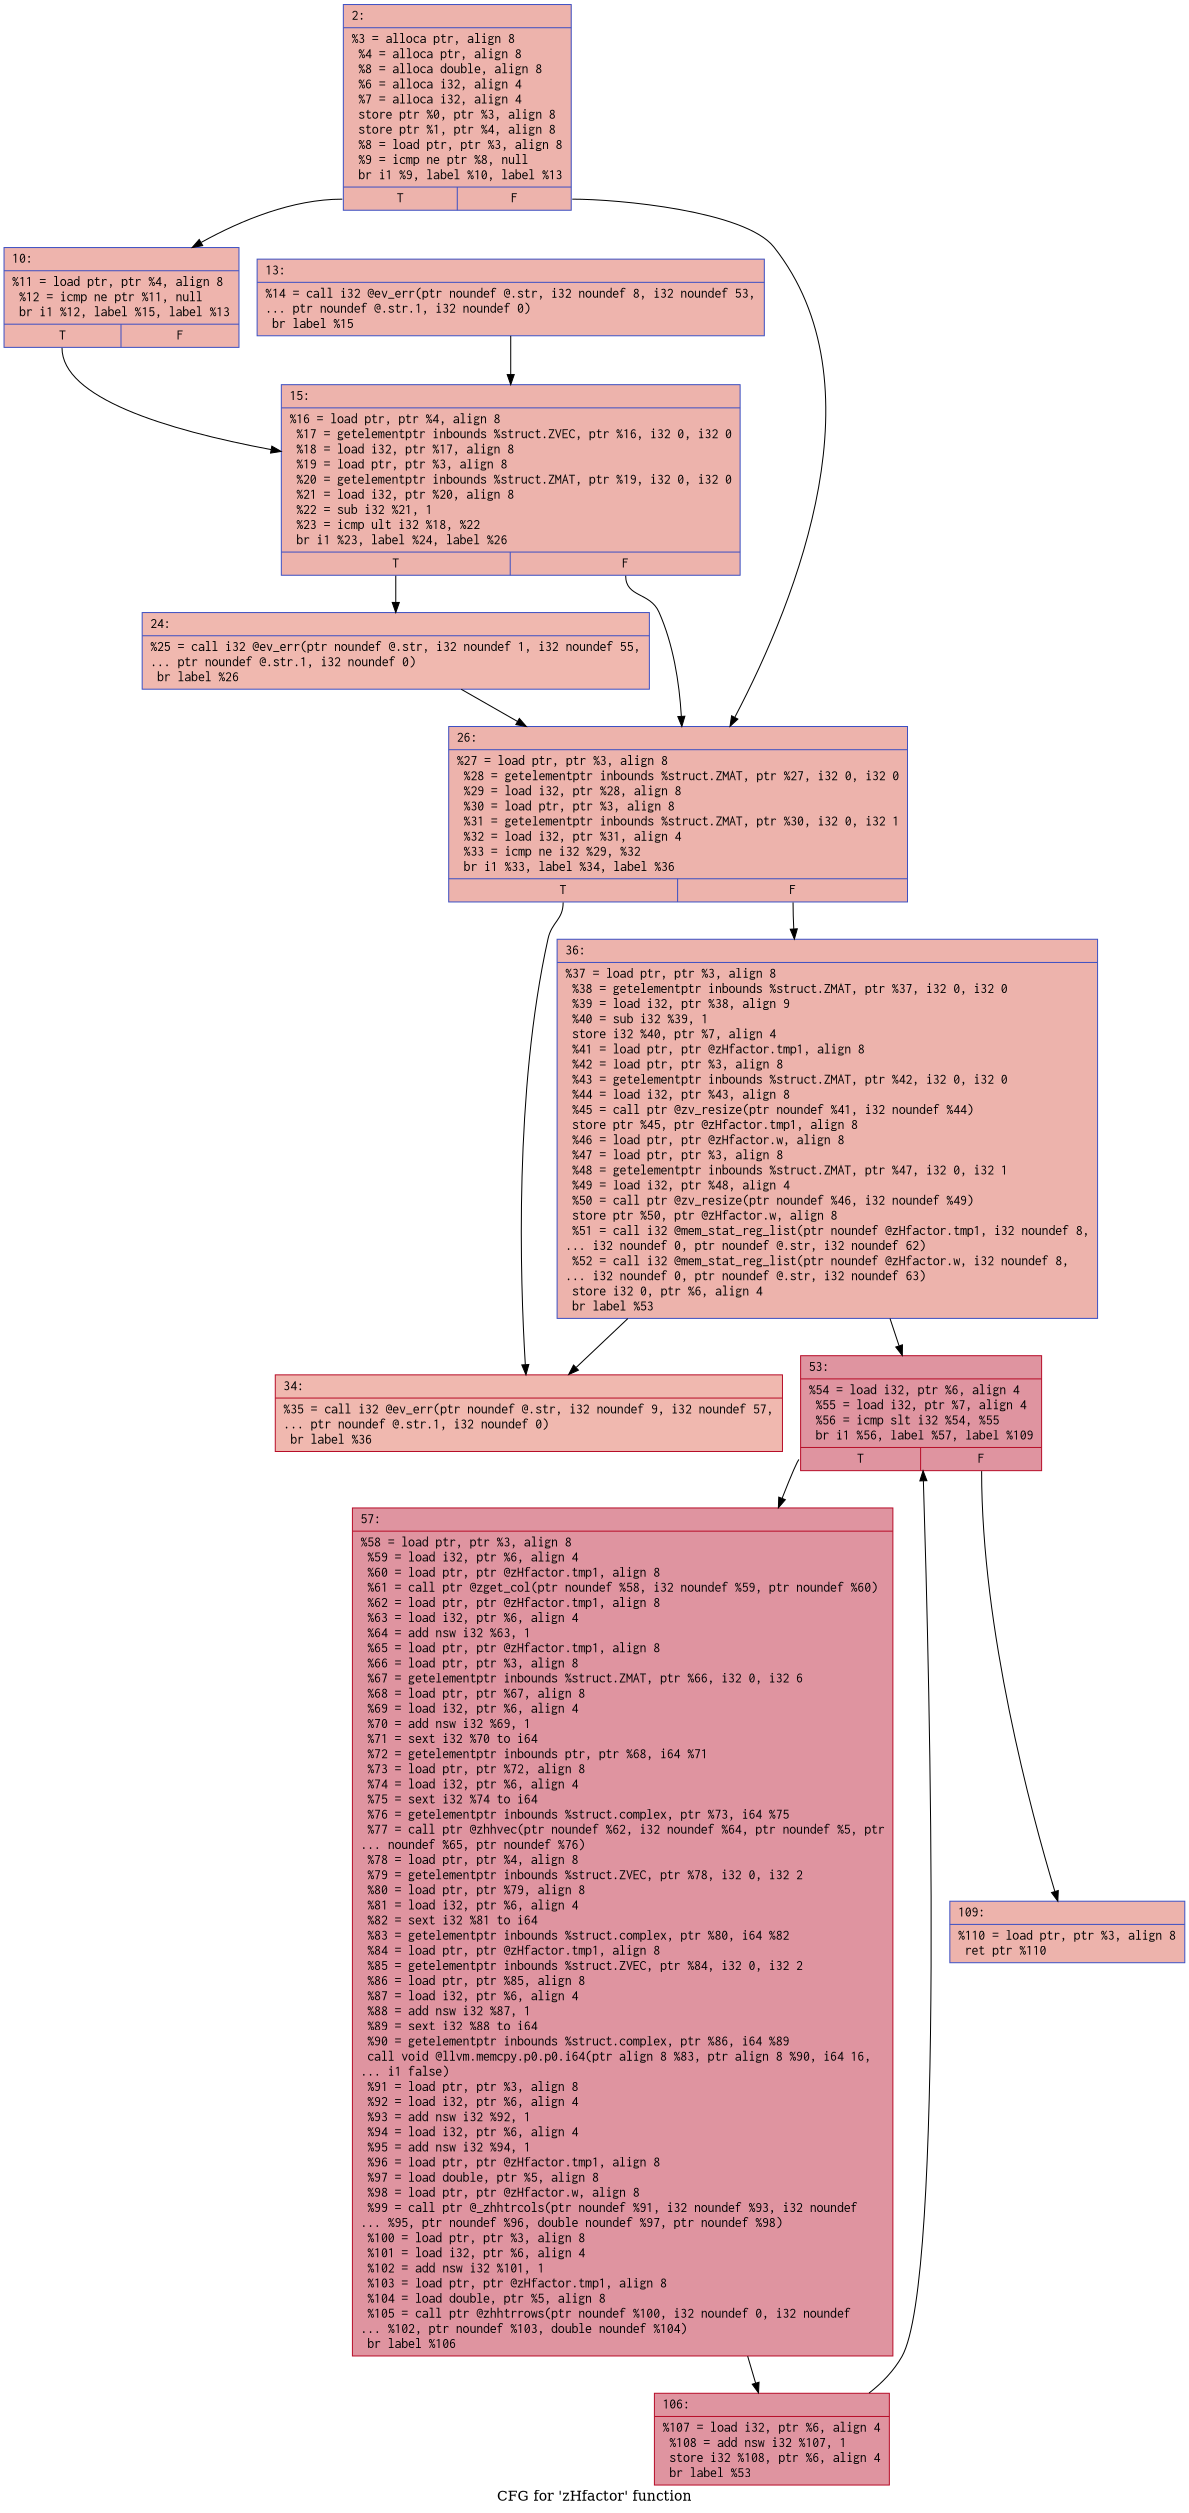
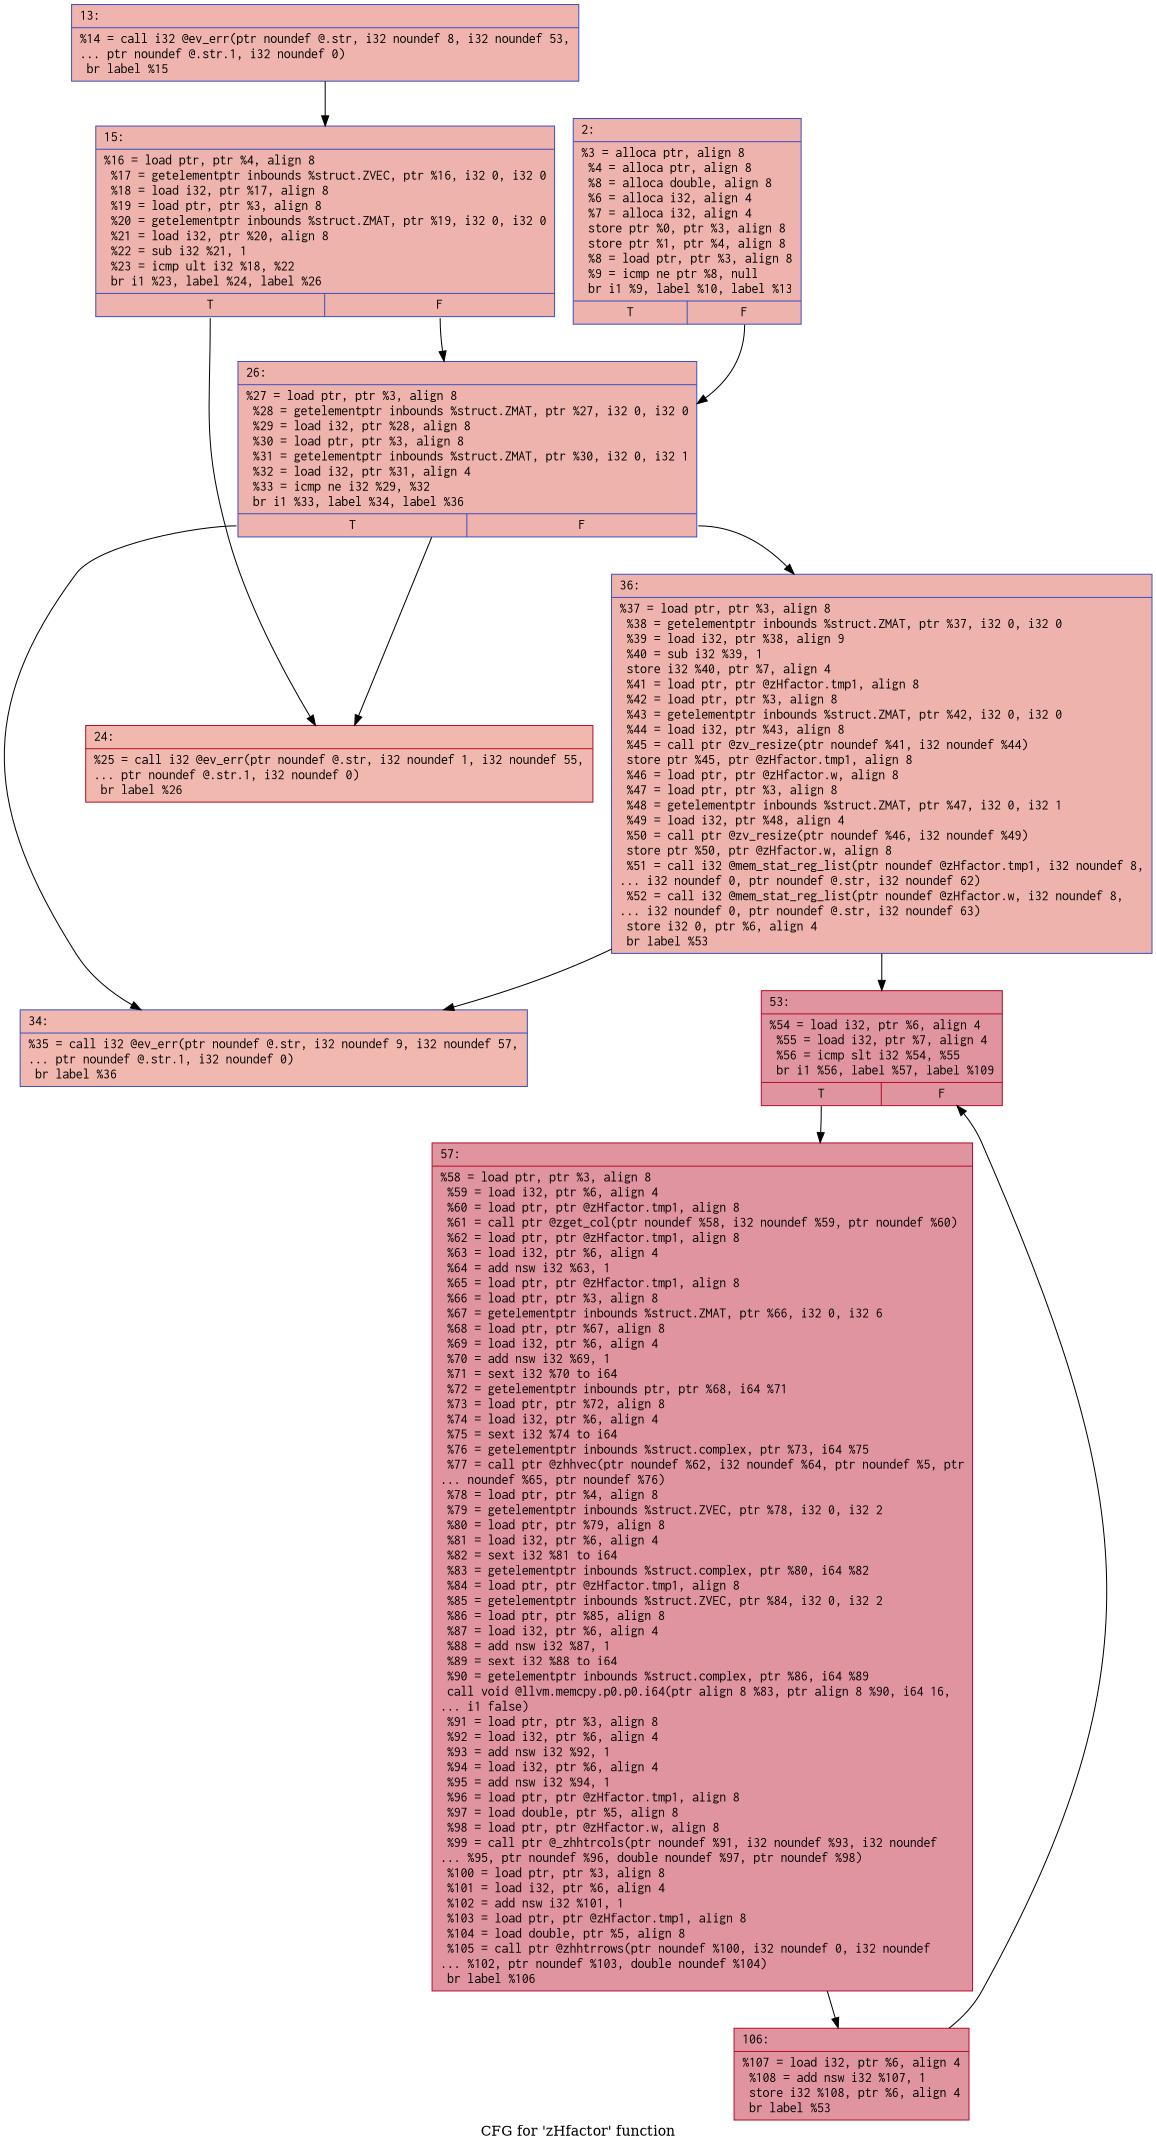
(122, 297) -> none
(396, 651) -> (339, 764)
(489, 705) -> (395, 627)
(529, 1413) -> (274, 1048)
(1067, 1932) -> none
